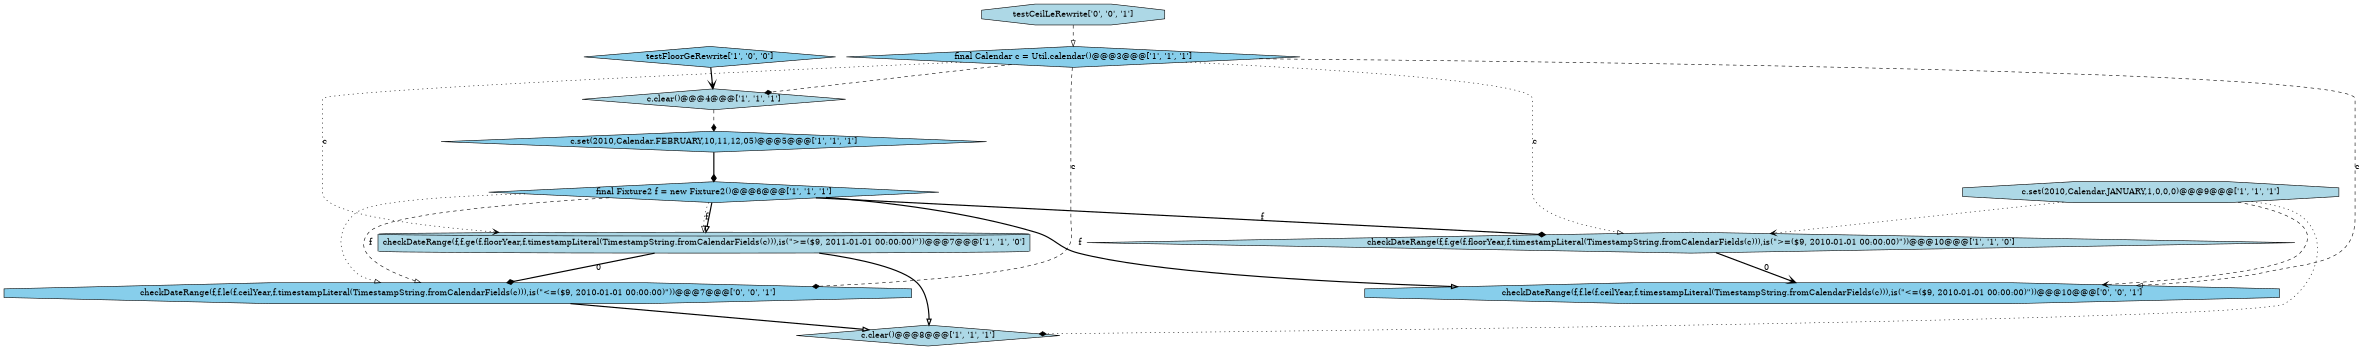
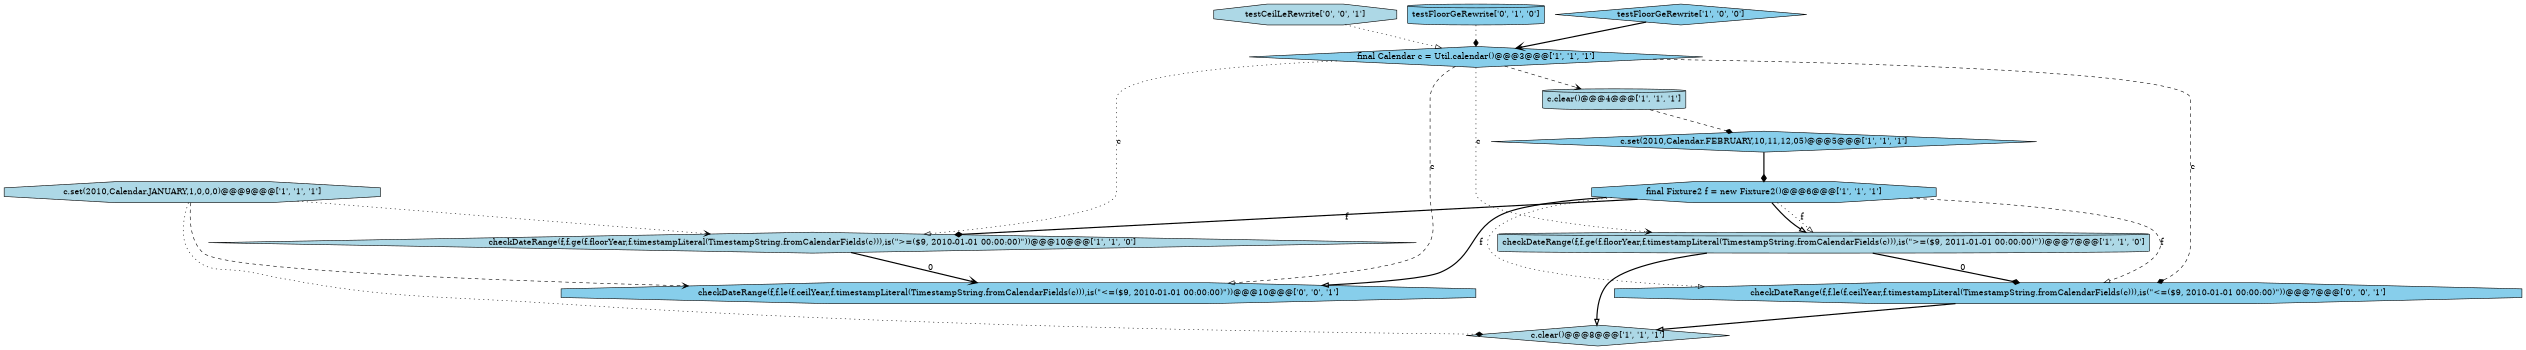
none -> (1476, 15)
(1073, 33) -> (1390, 36)
(712, 77) -> (1584, 35)
(892, 78) -> (1540, 77)
(714, 99) -> (1614, 99)
(714, 192) -> (1764, 192)
